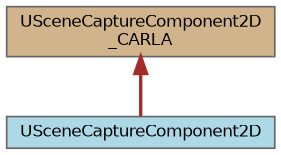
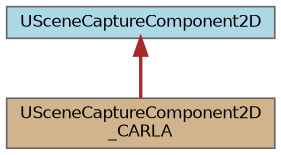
(141, 95) -> (141, 77)
